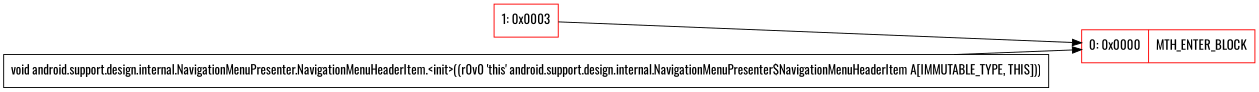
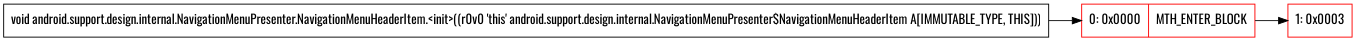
(815, 32) -> (1267, 21)
